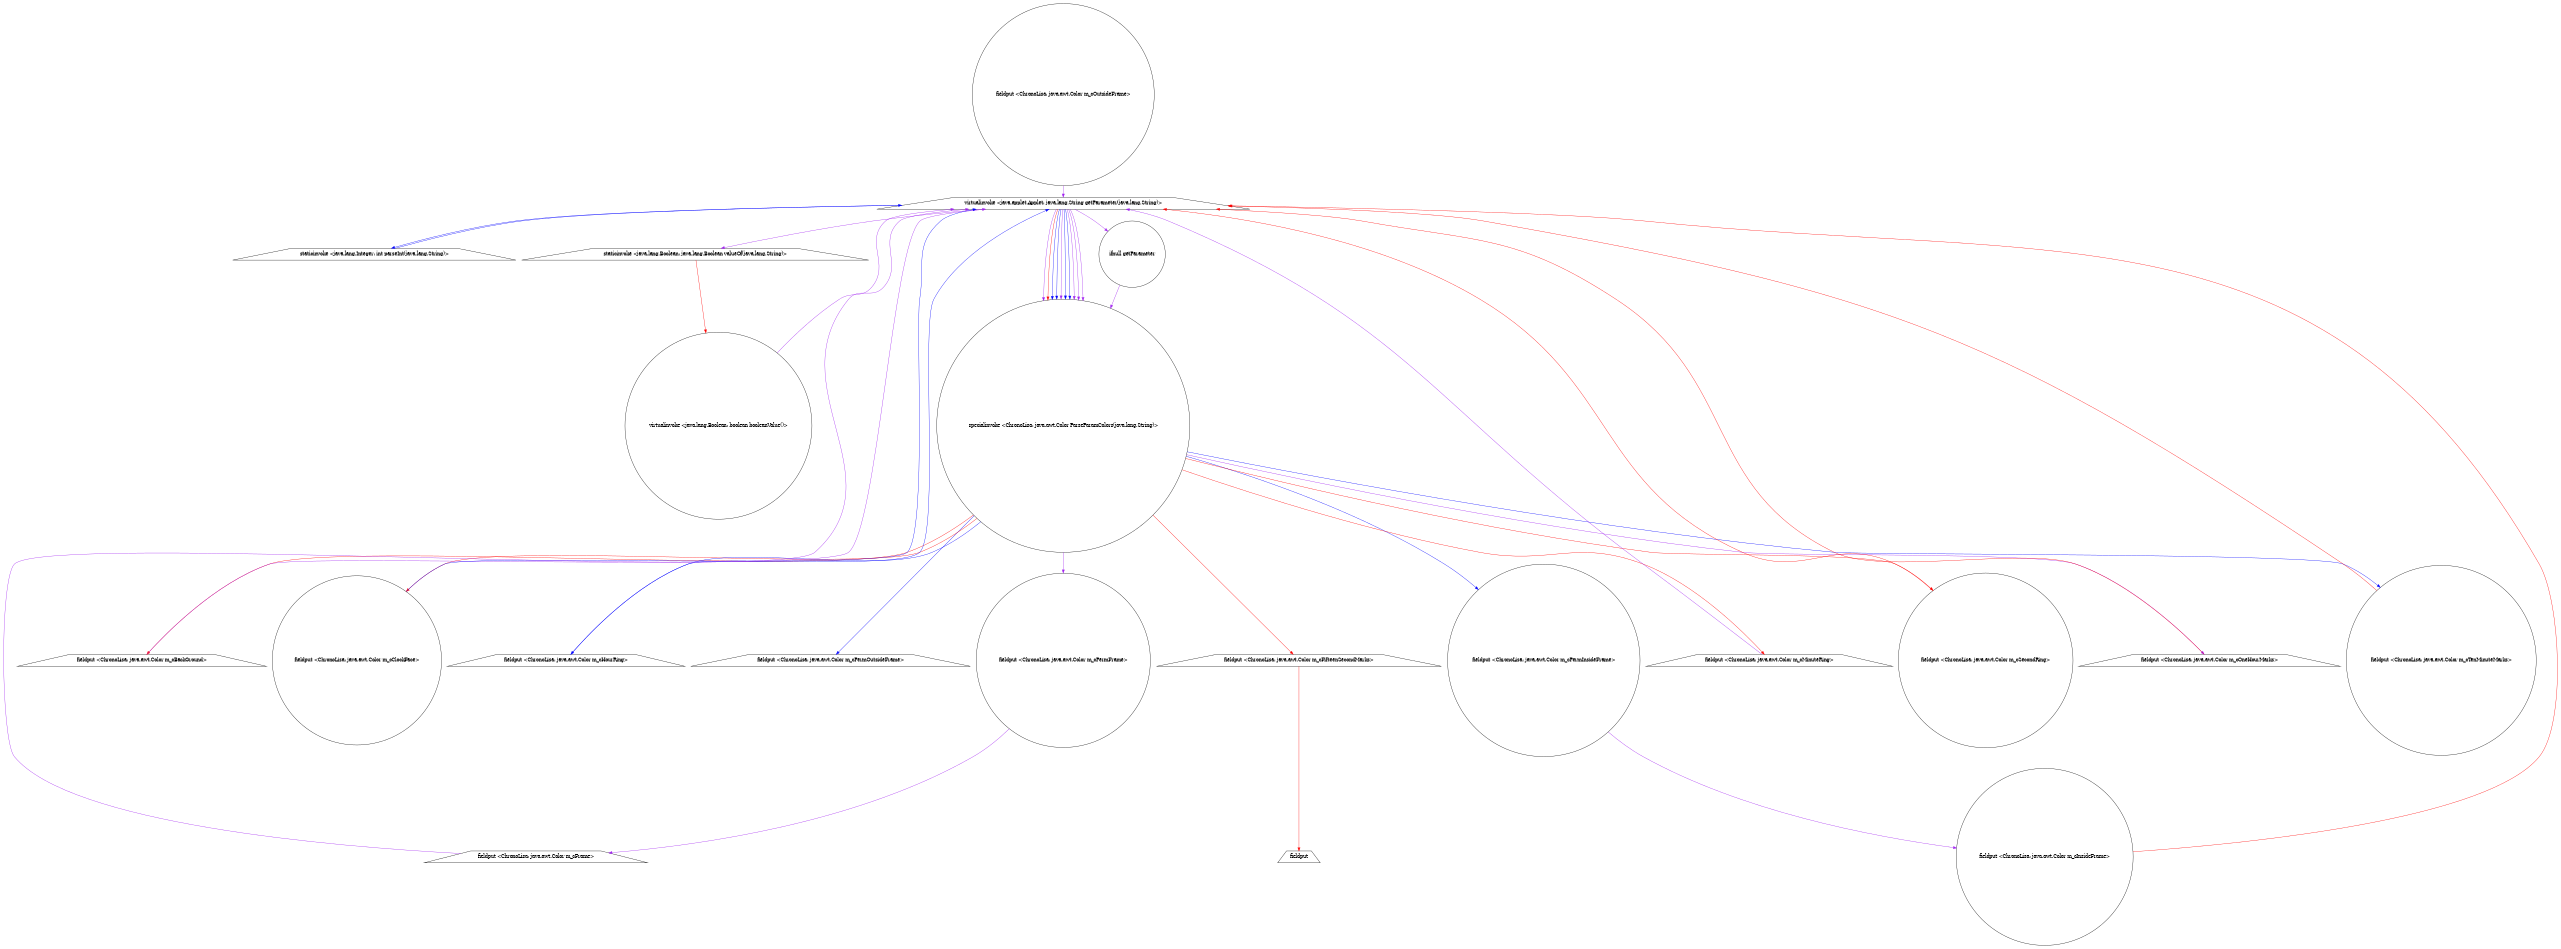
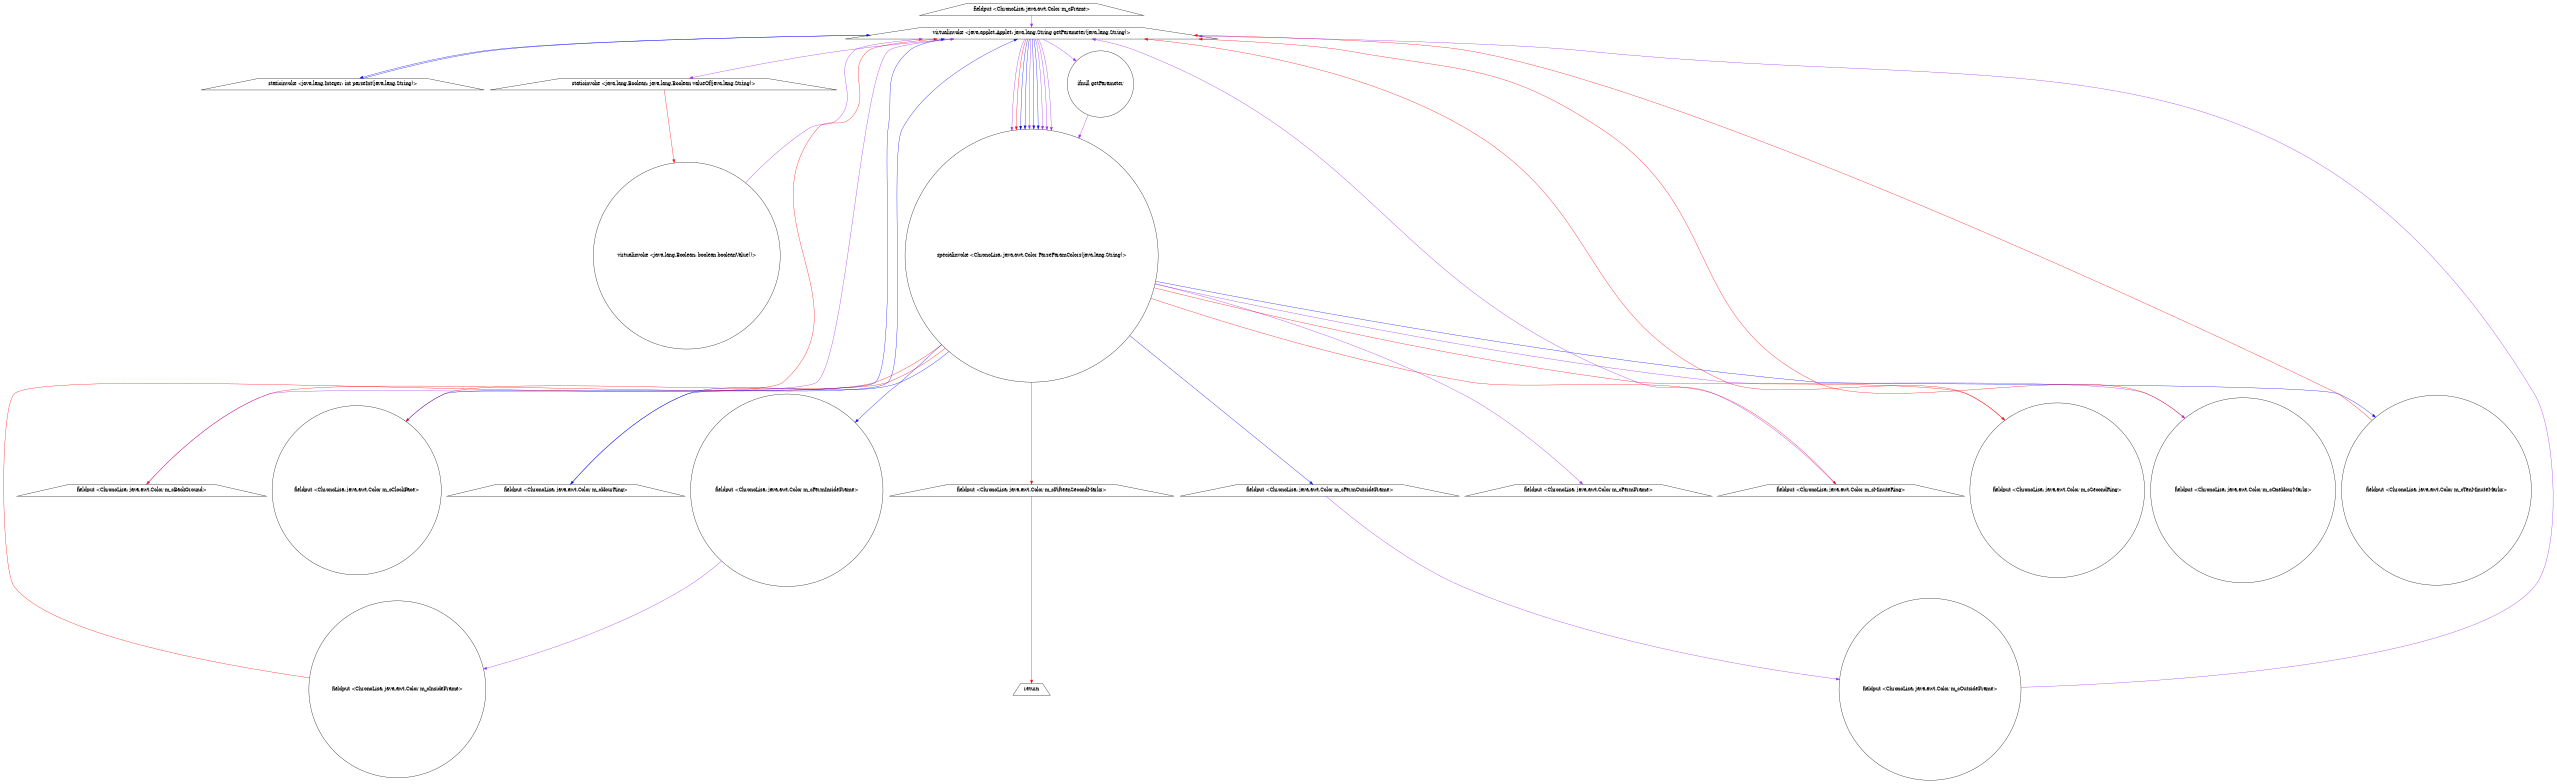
none -> (1567, 624)
(1063, 660) -> (1589, 490)
(2210, 660) -> (2243, 490)
(820, 817) -> none
(1299, 857) -> (1032, 689)
